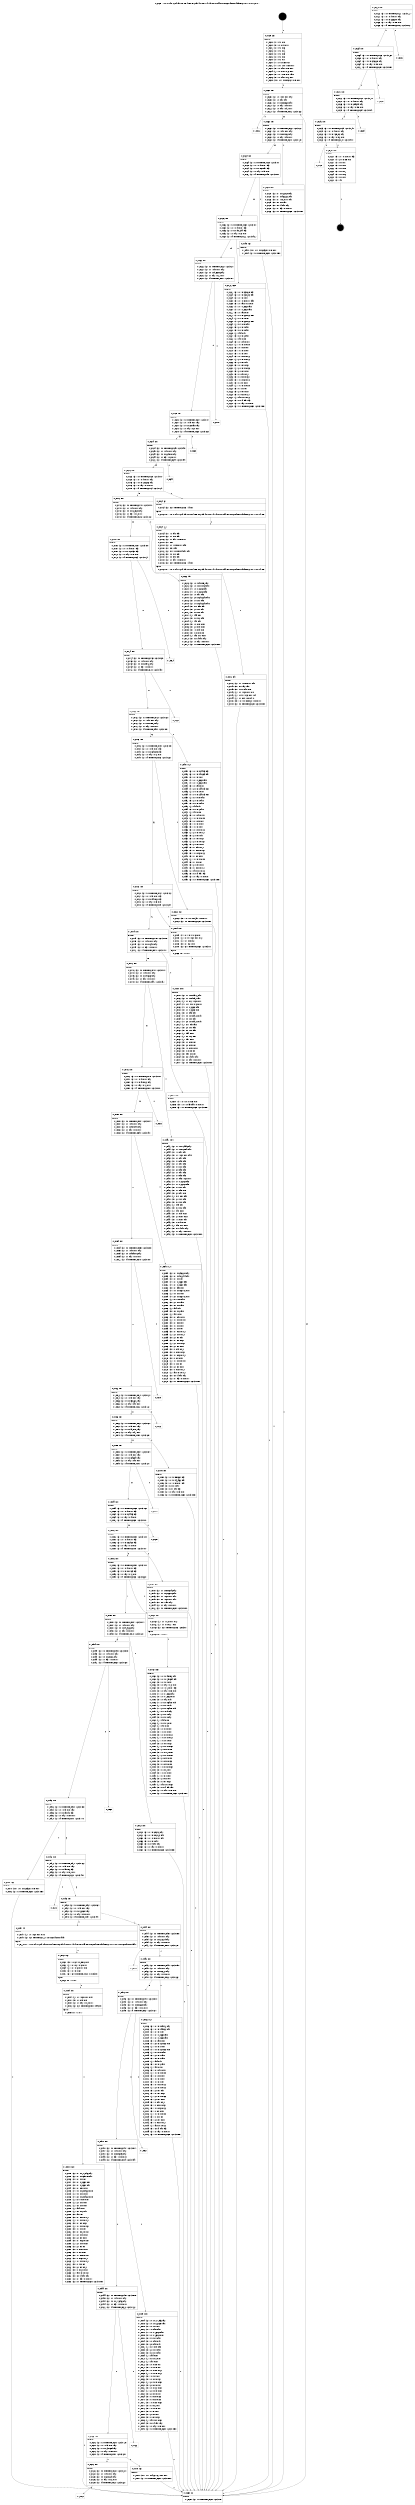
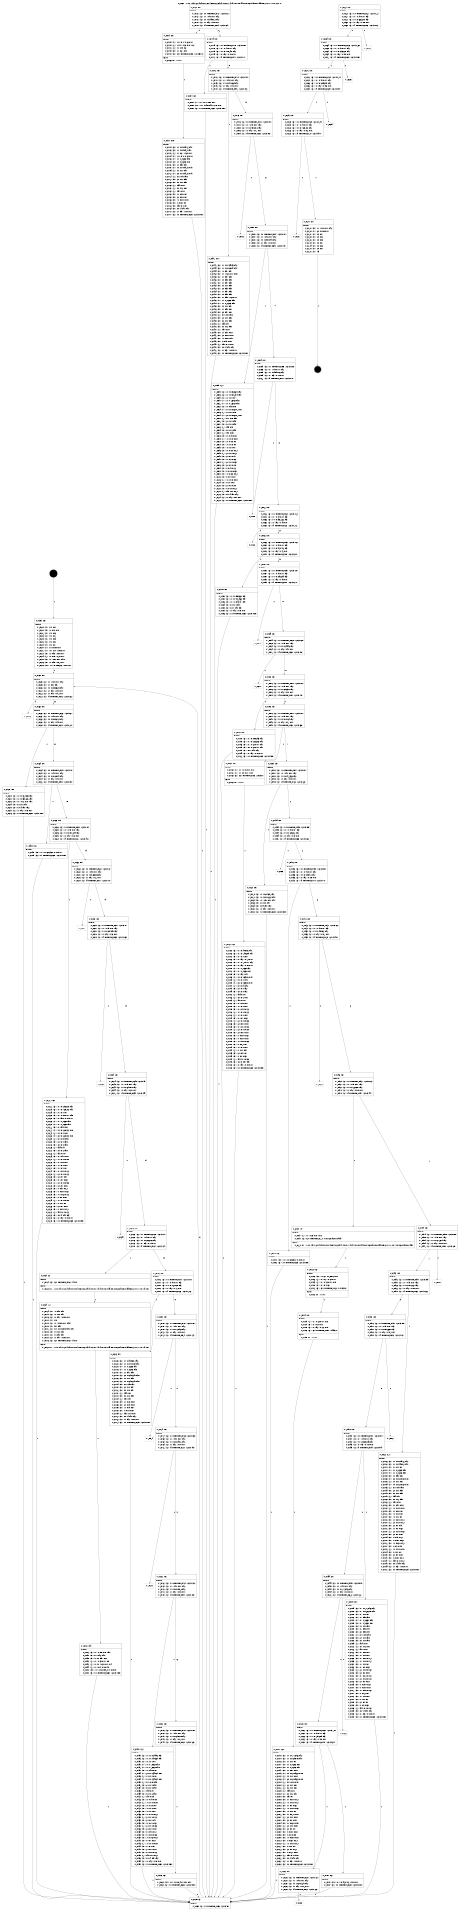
(152, 822) -> none
